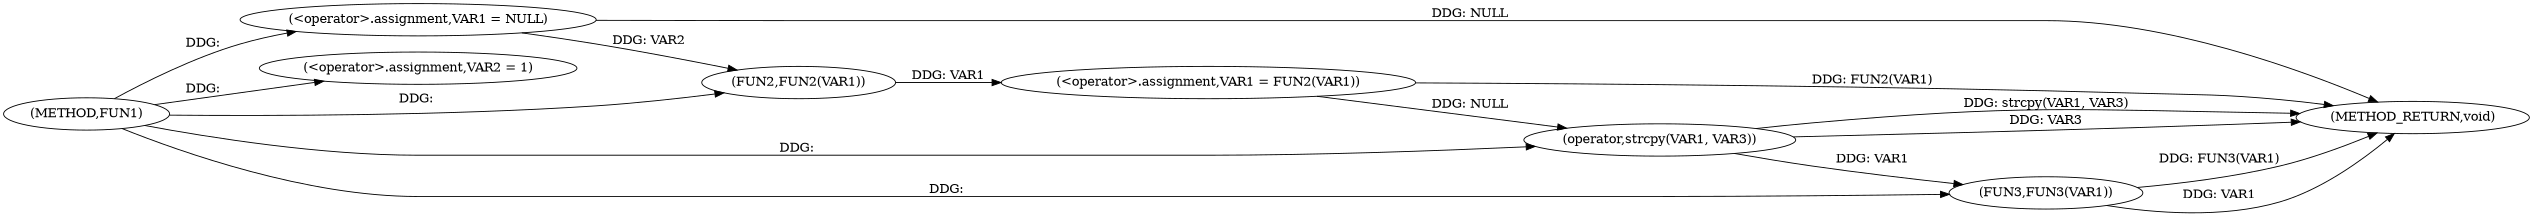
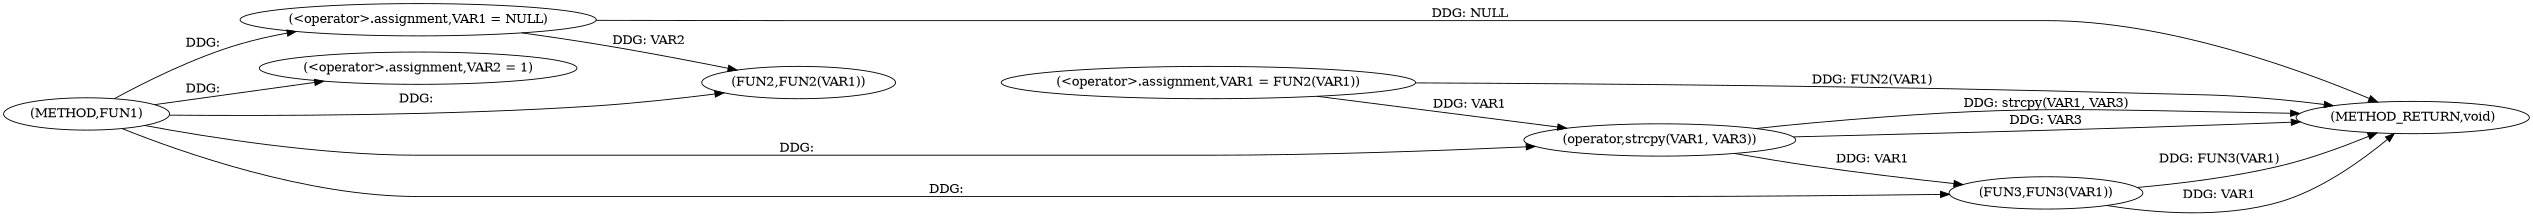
(944, 83) -> none
(1470, 105) -> (1470, 105)
